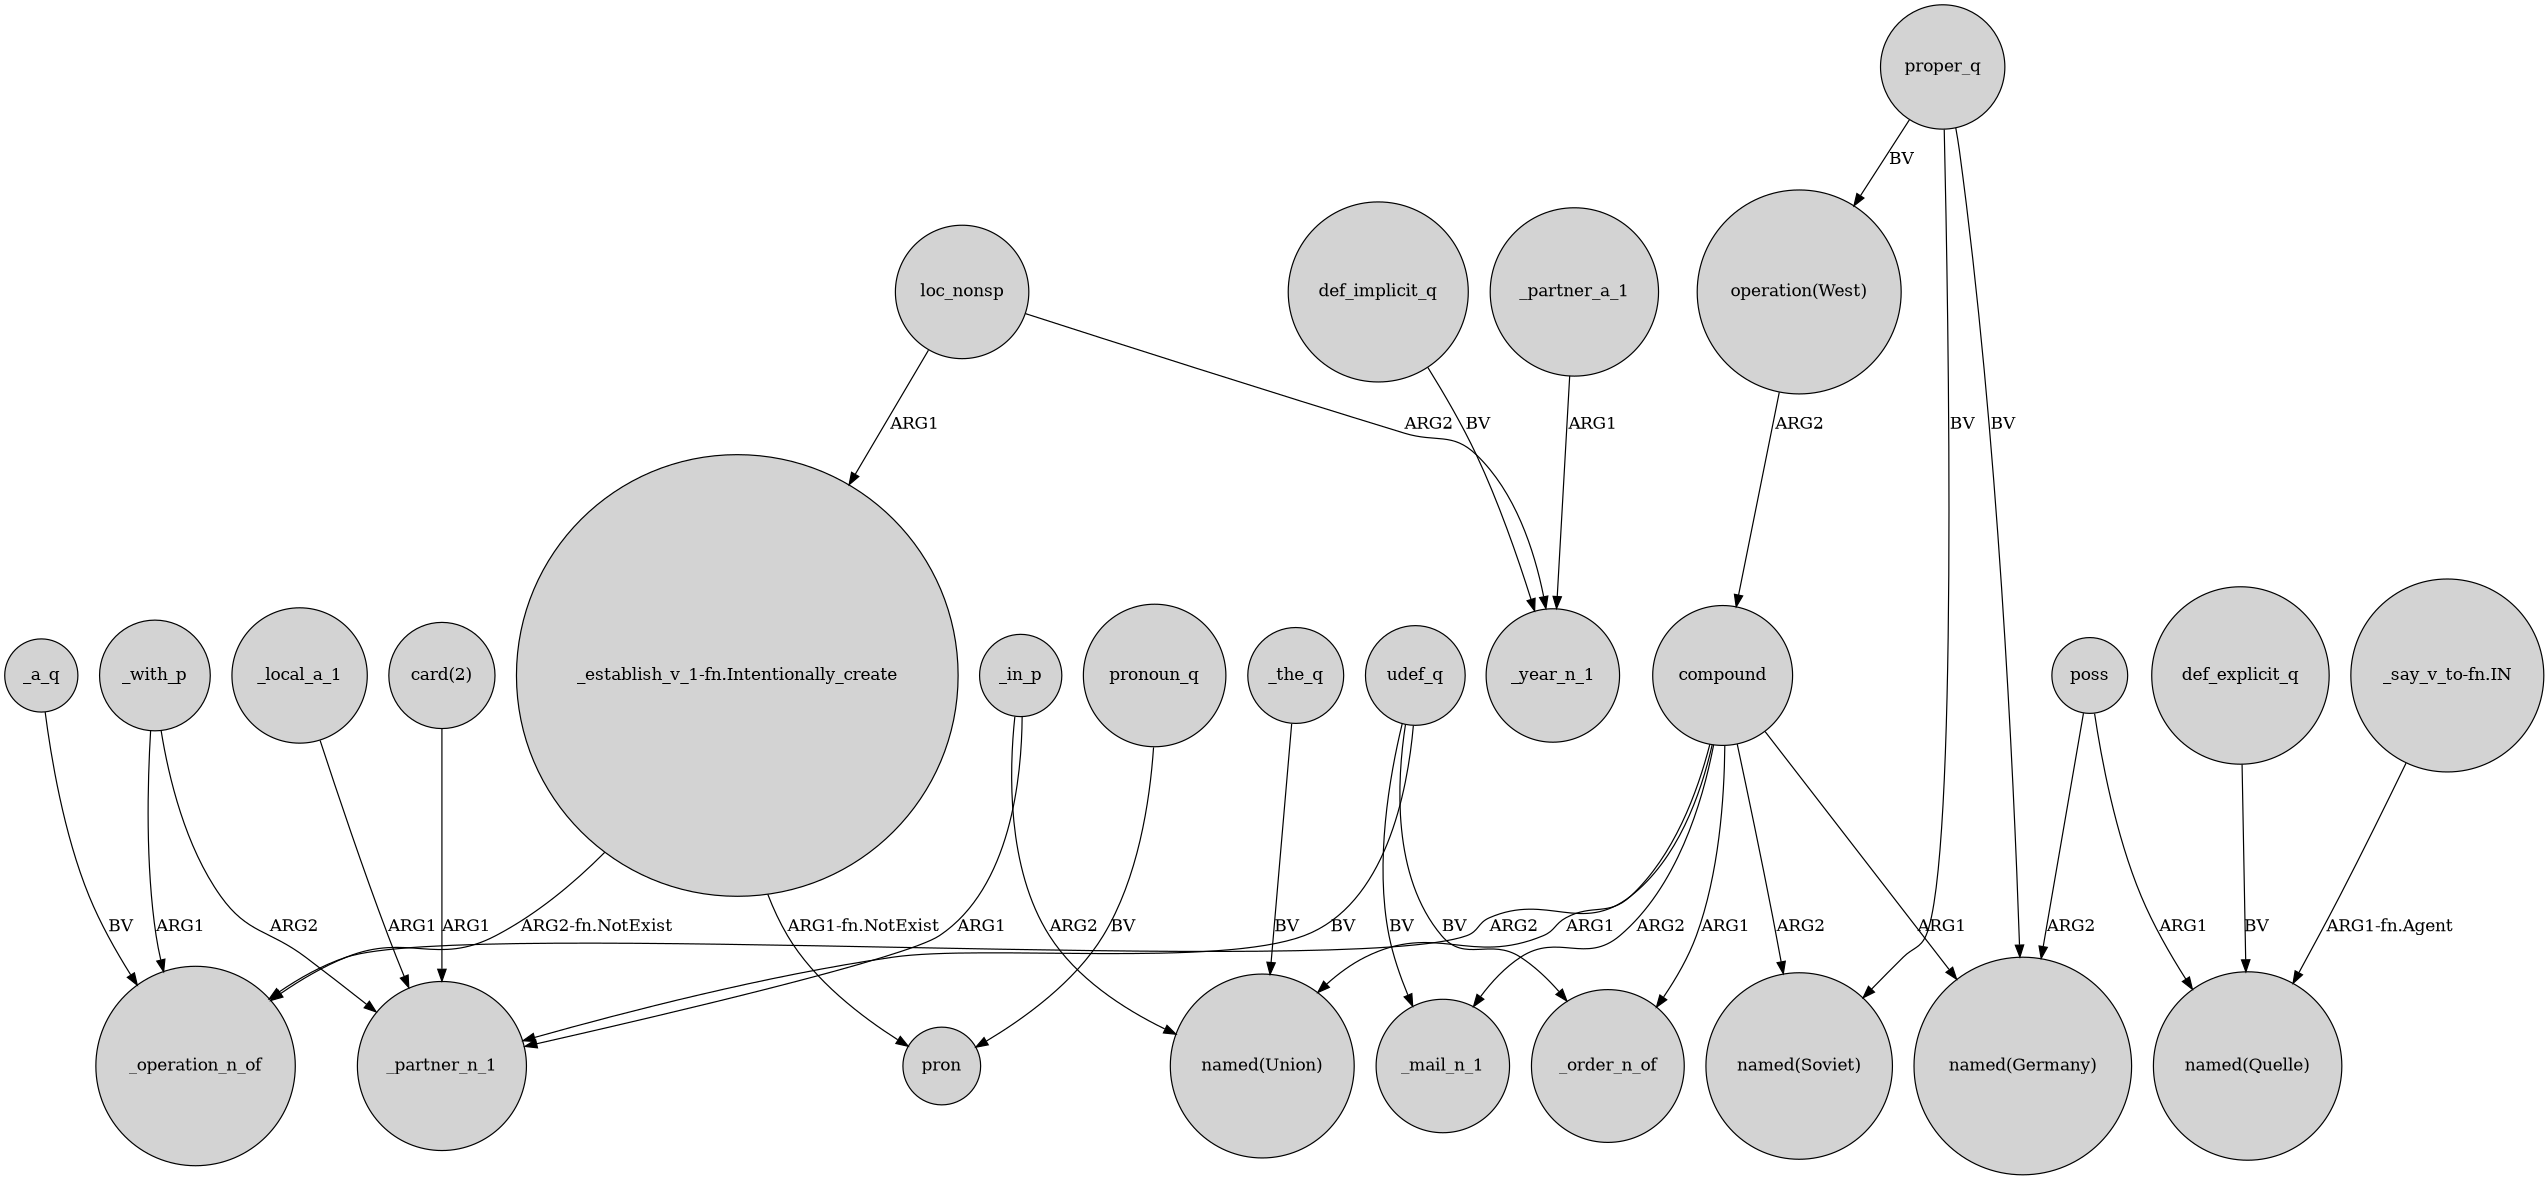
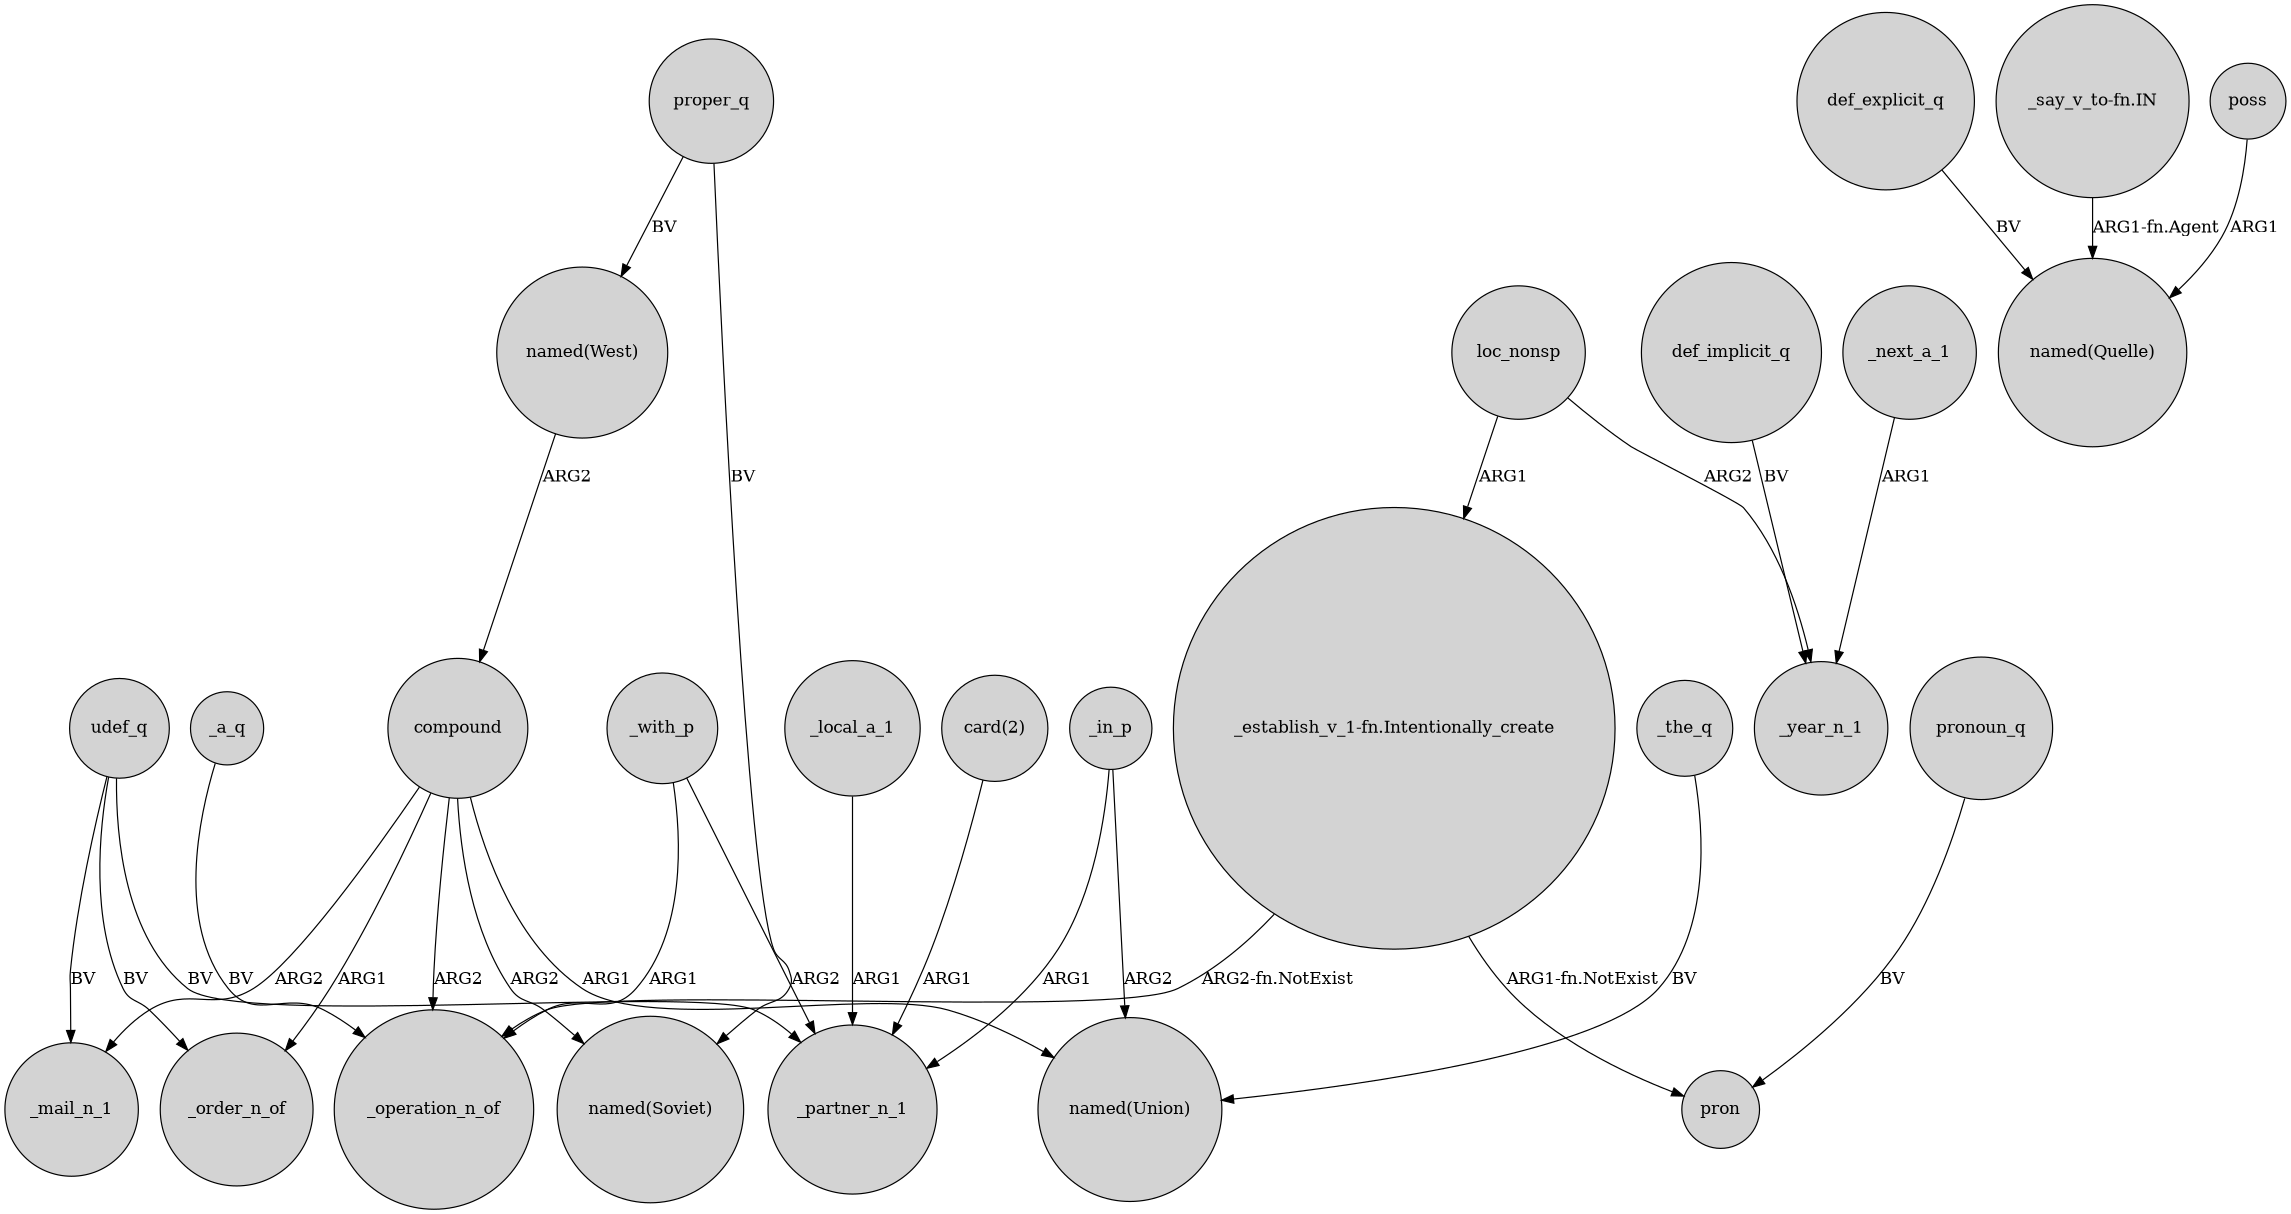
(1574, 292) -> (1910, 353)
(1799, 292) -> (582, 353)
(2023, 1066) -> none
